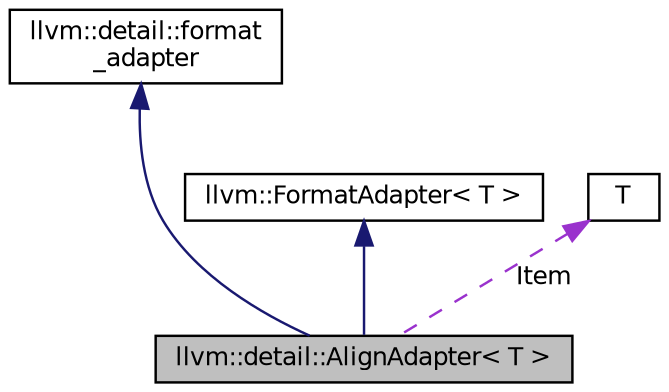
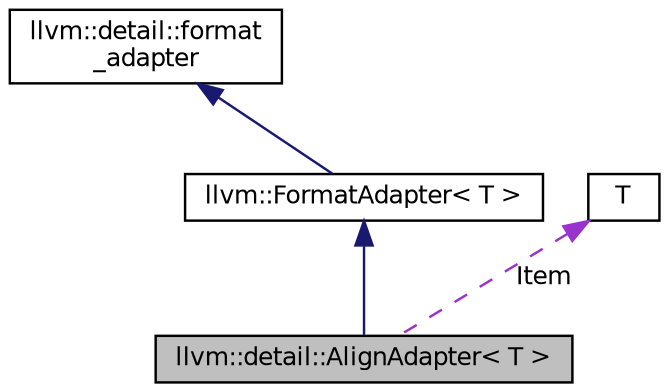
(185, 250) -> (275, 136)
